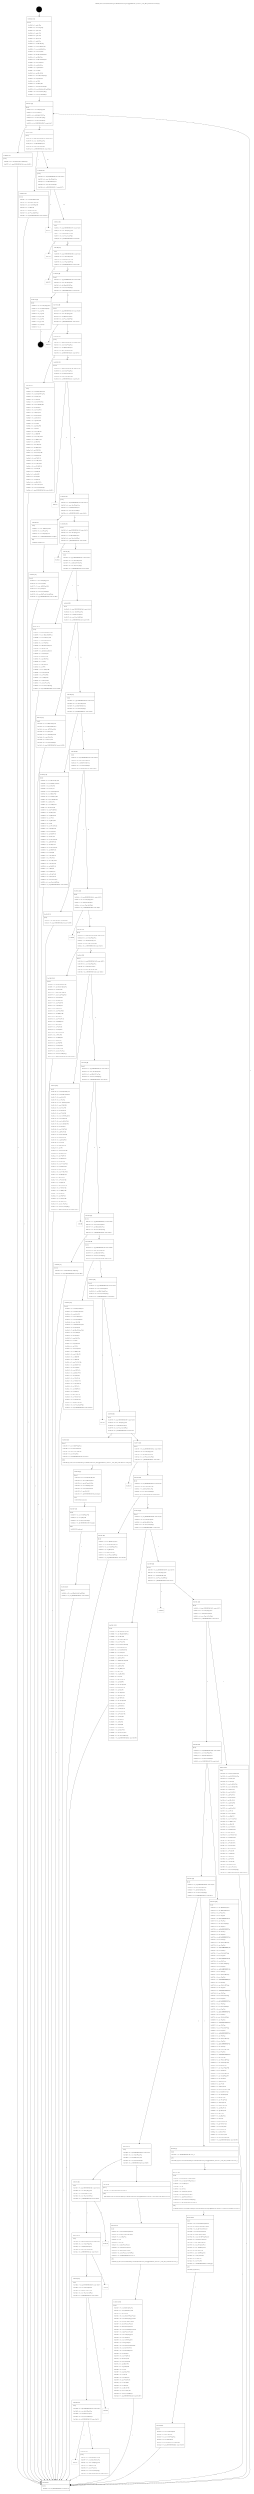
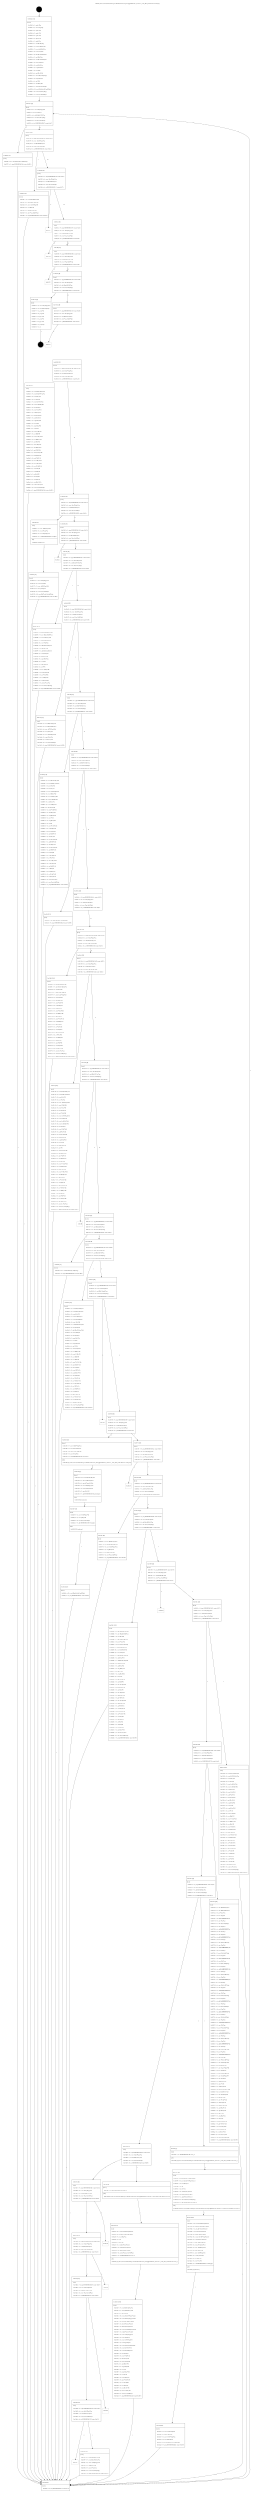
(67, 345) -> none
(55, 505) -> none
(72, 938) -> none
